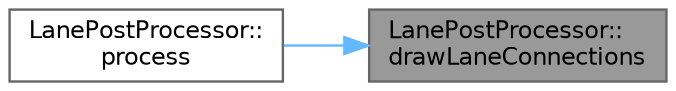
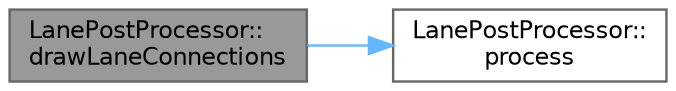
(314, 46) -> (338, 46)
